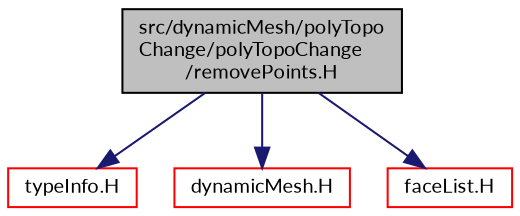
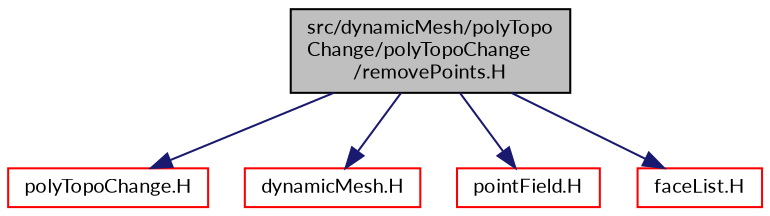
(72, 188) -> (108, 188)
none -> (528, 188)
